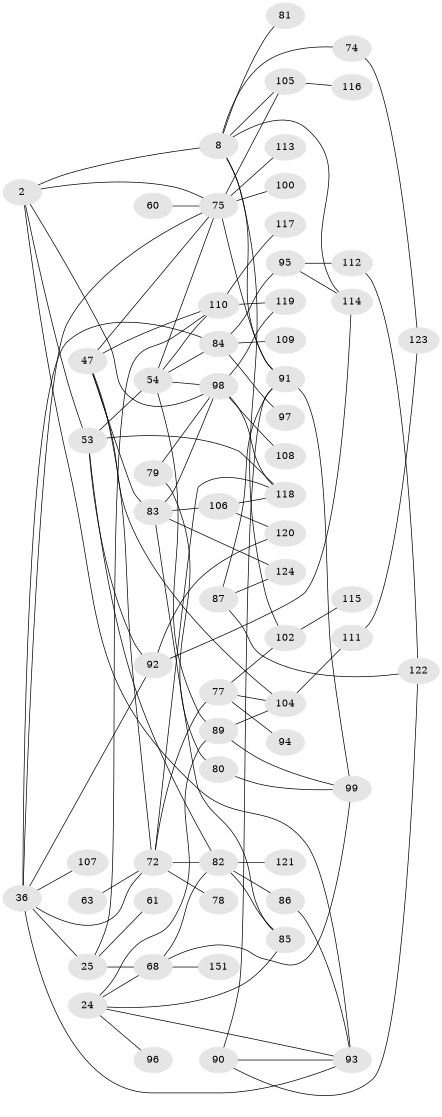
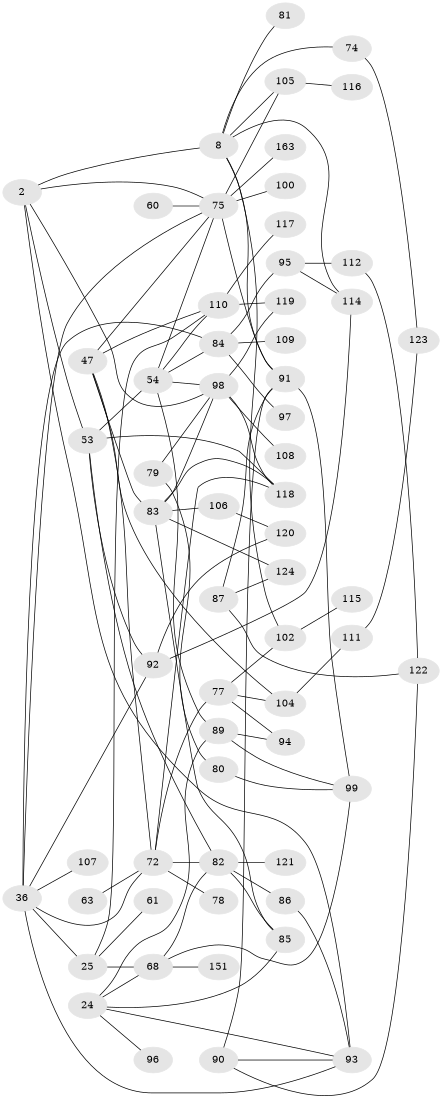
(285, 147) -> (285, 147)
(256, 500) -> (213, 459)
(257, 716) -> (252, 737)
